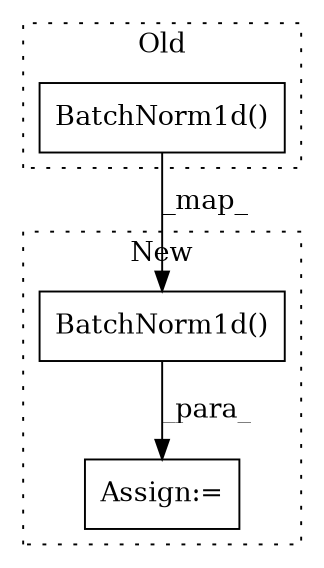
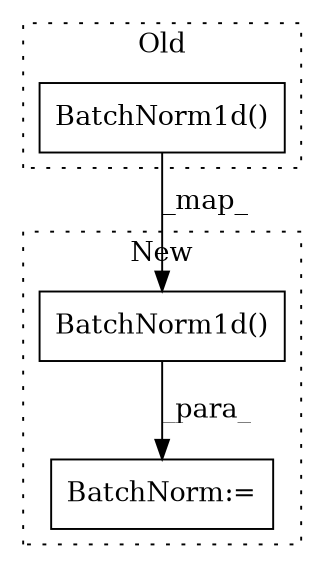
(162, 494) -> (162, 494)
